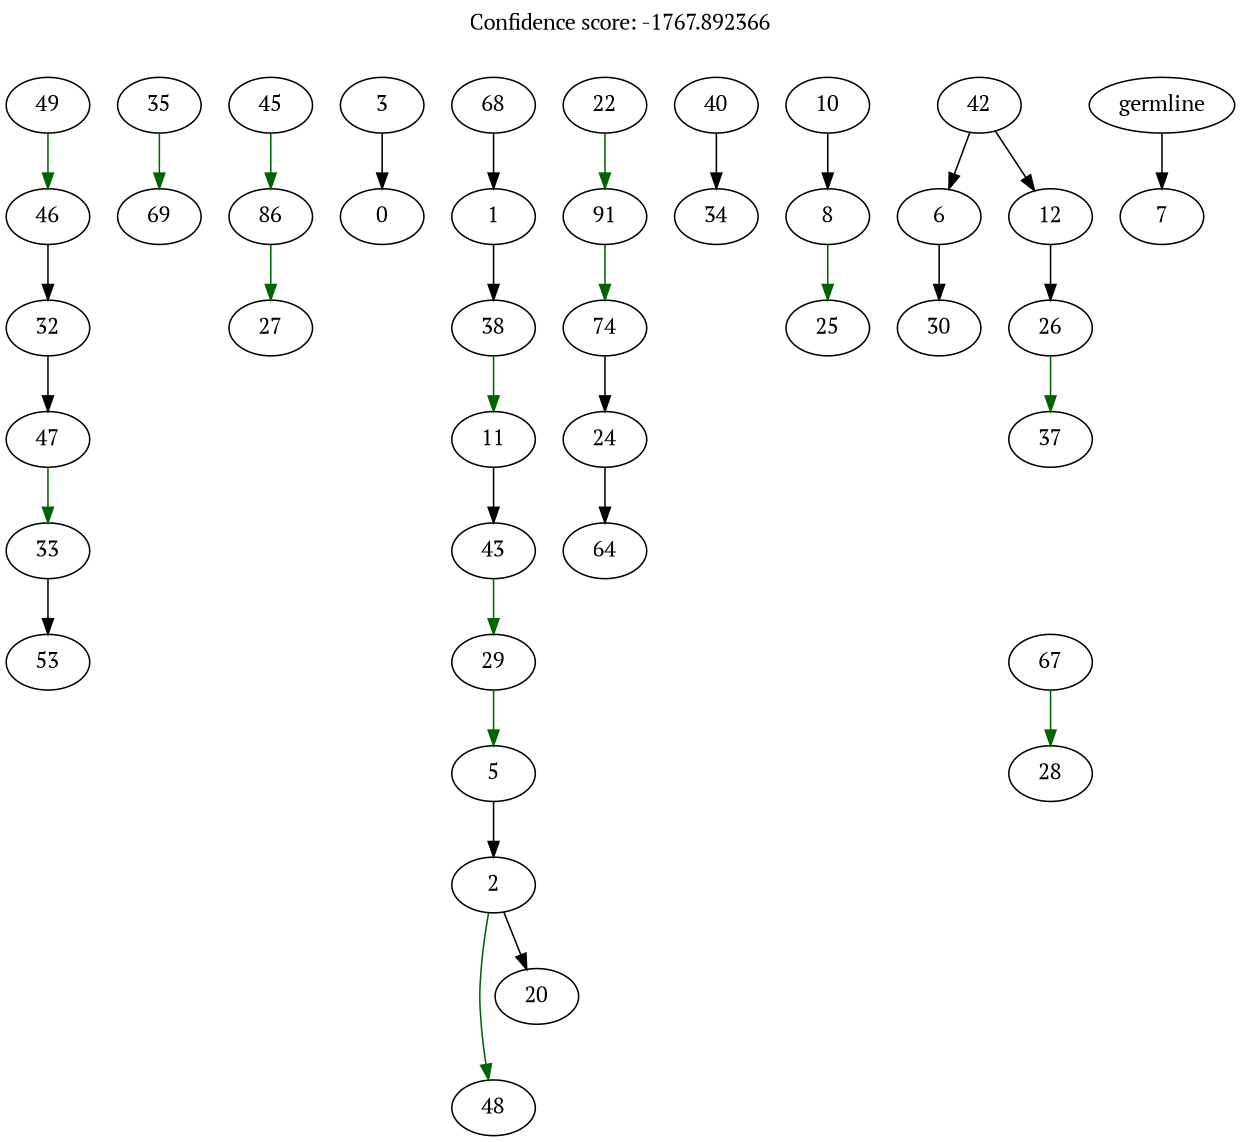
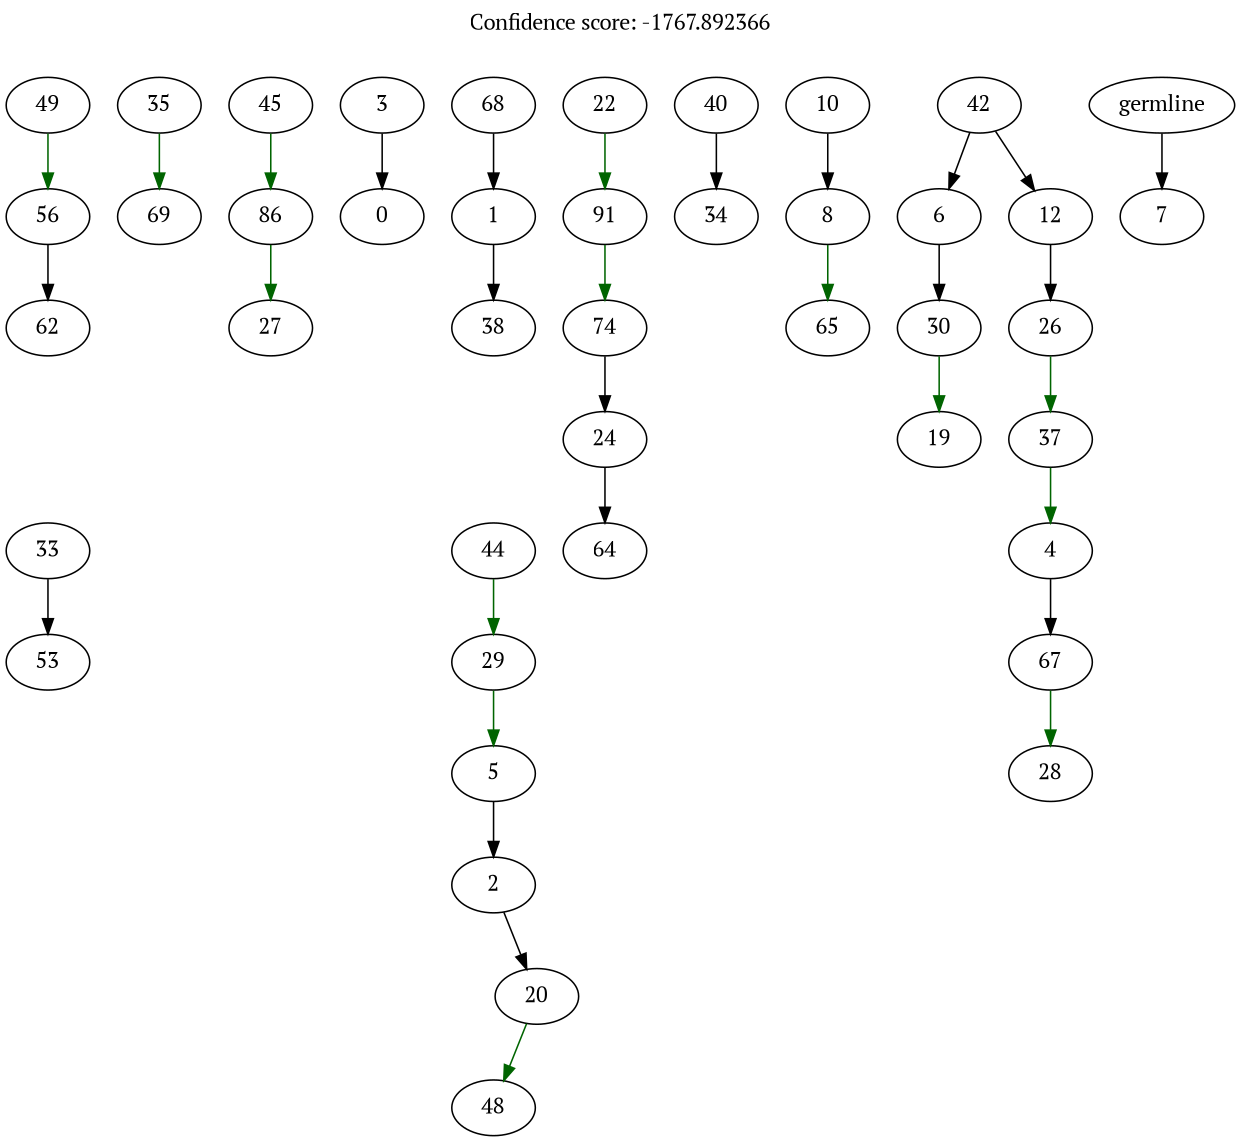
(48, 217) -> (48, 217)
(48, 328) -> (48, 328)
(828, 328) -> (828, 328)
(48, 439) -> none
(494, 439) -> none
none -> (939, 439)
(494, 551) -> (494, 551)
none -> (1051, 551)
(480, 989) -> (518, 1045)
